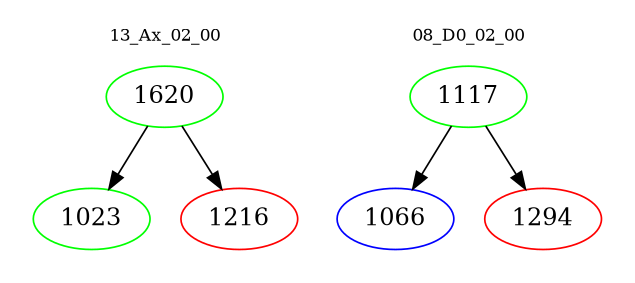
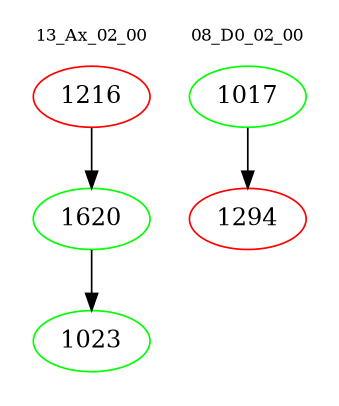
(468, 97) -> (248, 97)
(197, 150) -> (92, 150)
(395, 219) -> none
